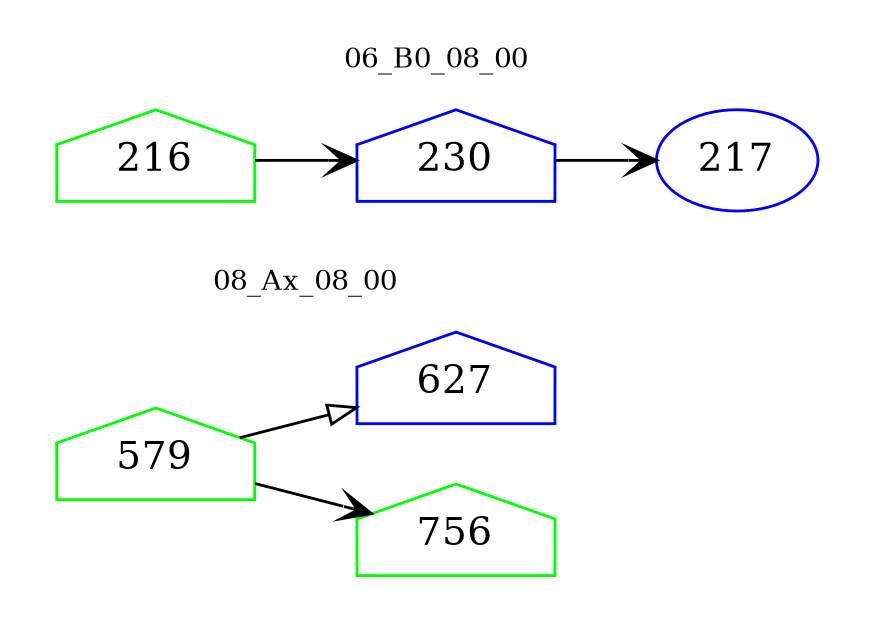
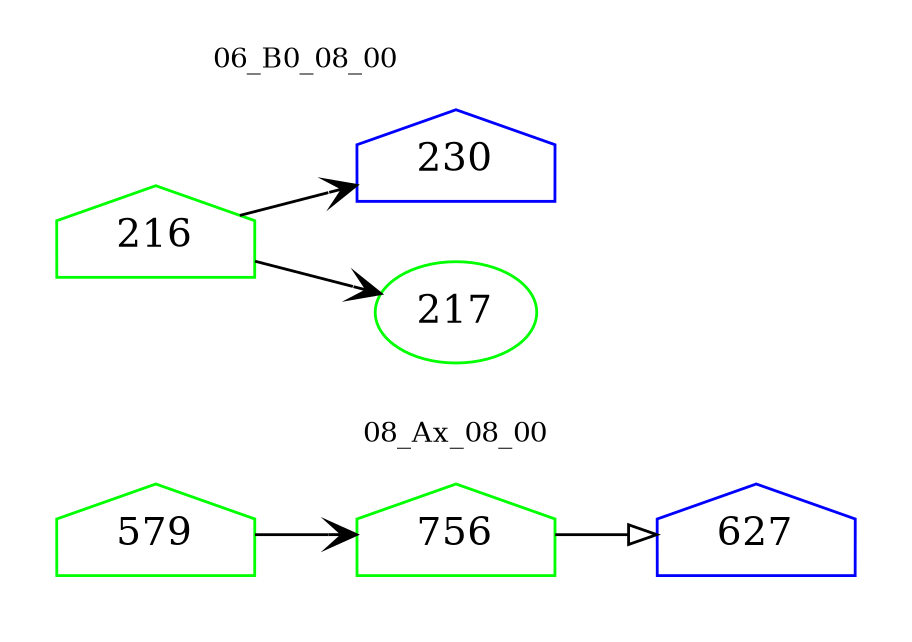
(592, 160) -> (304, 274)
(737, 160) -> (456, 312)
(284, 426) -> (592, 535)
